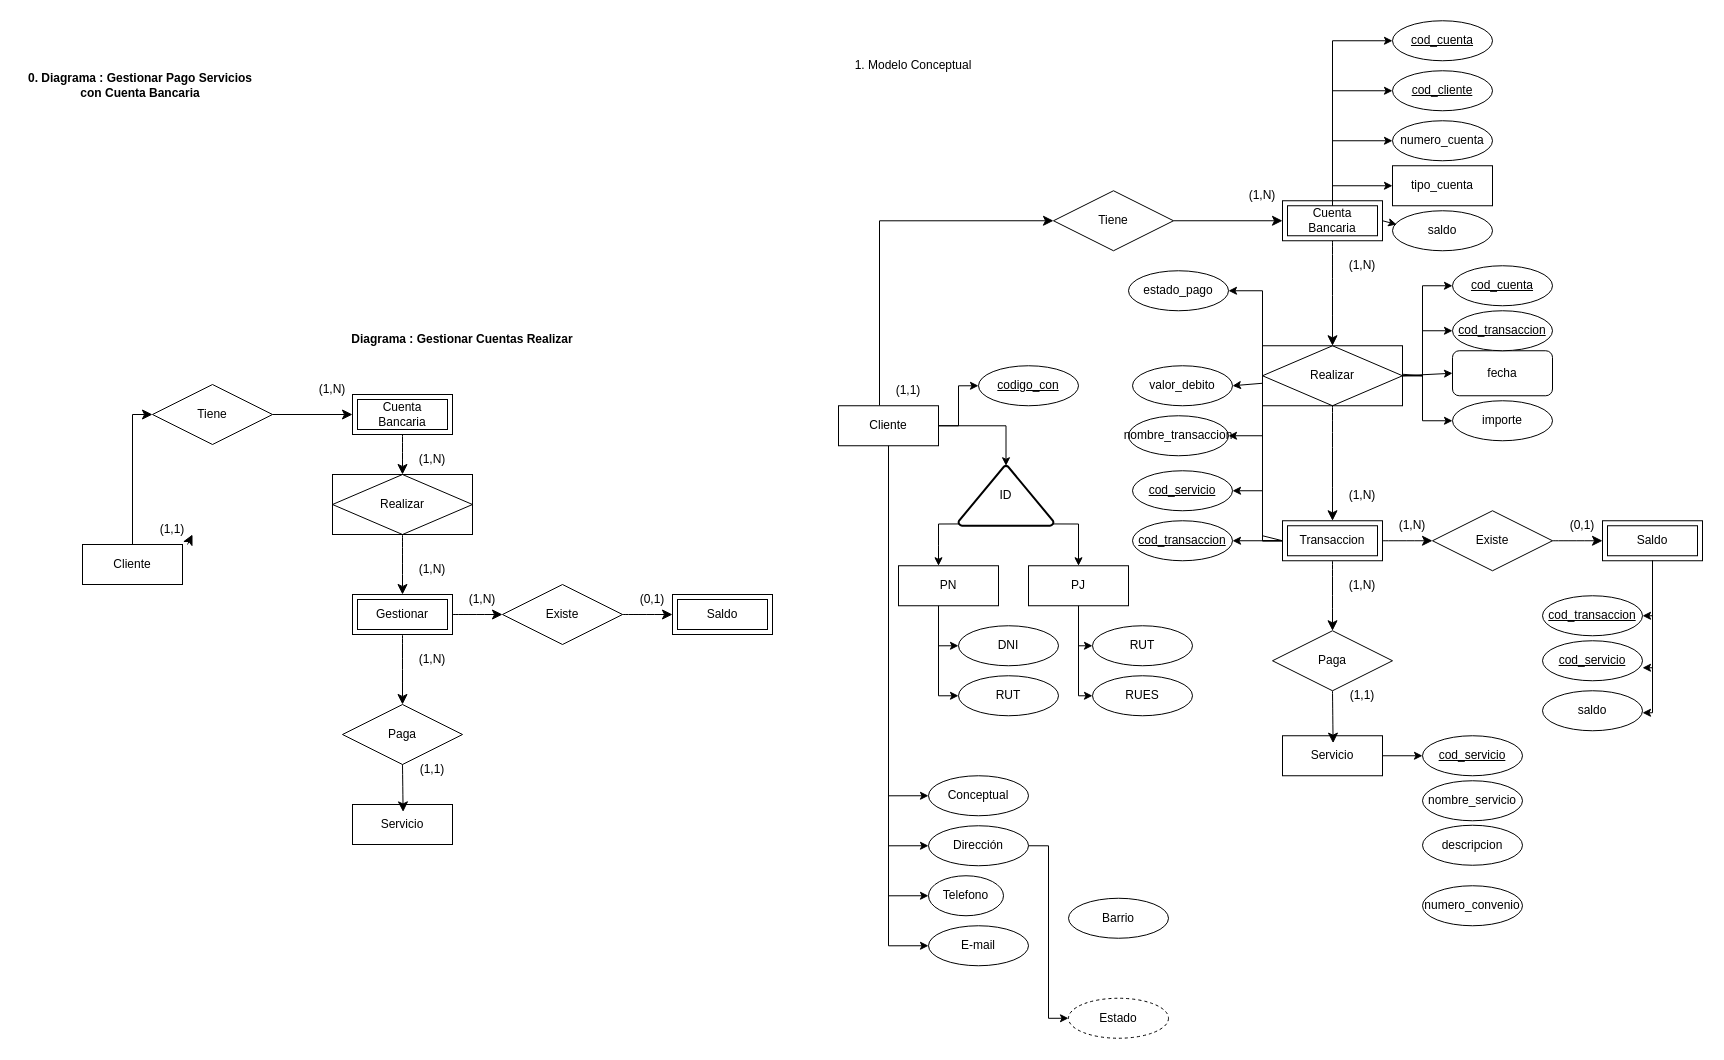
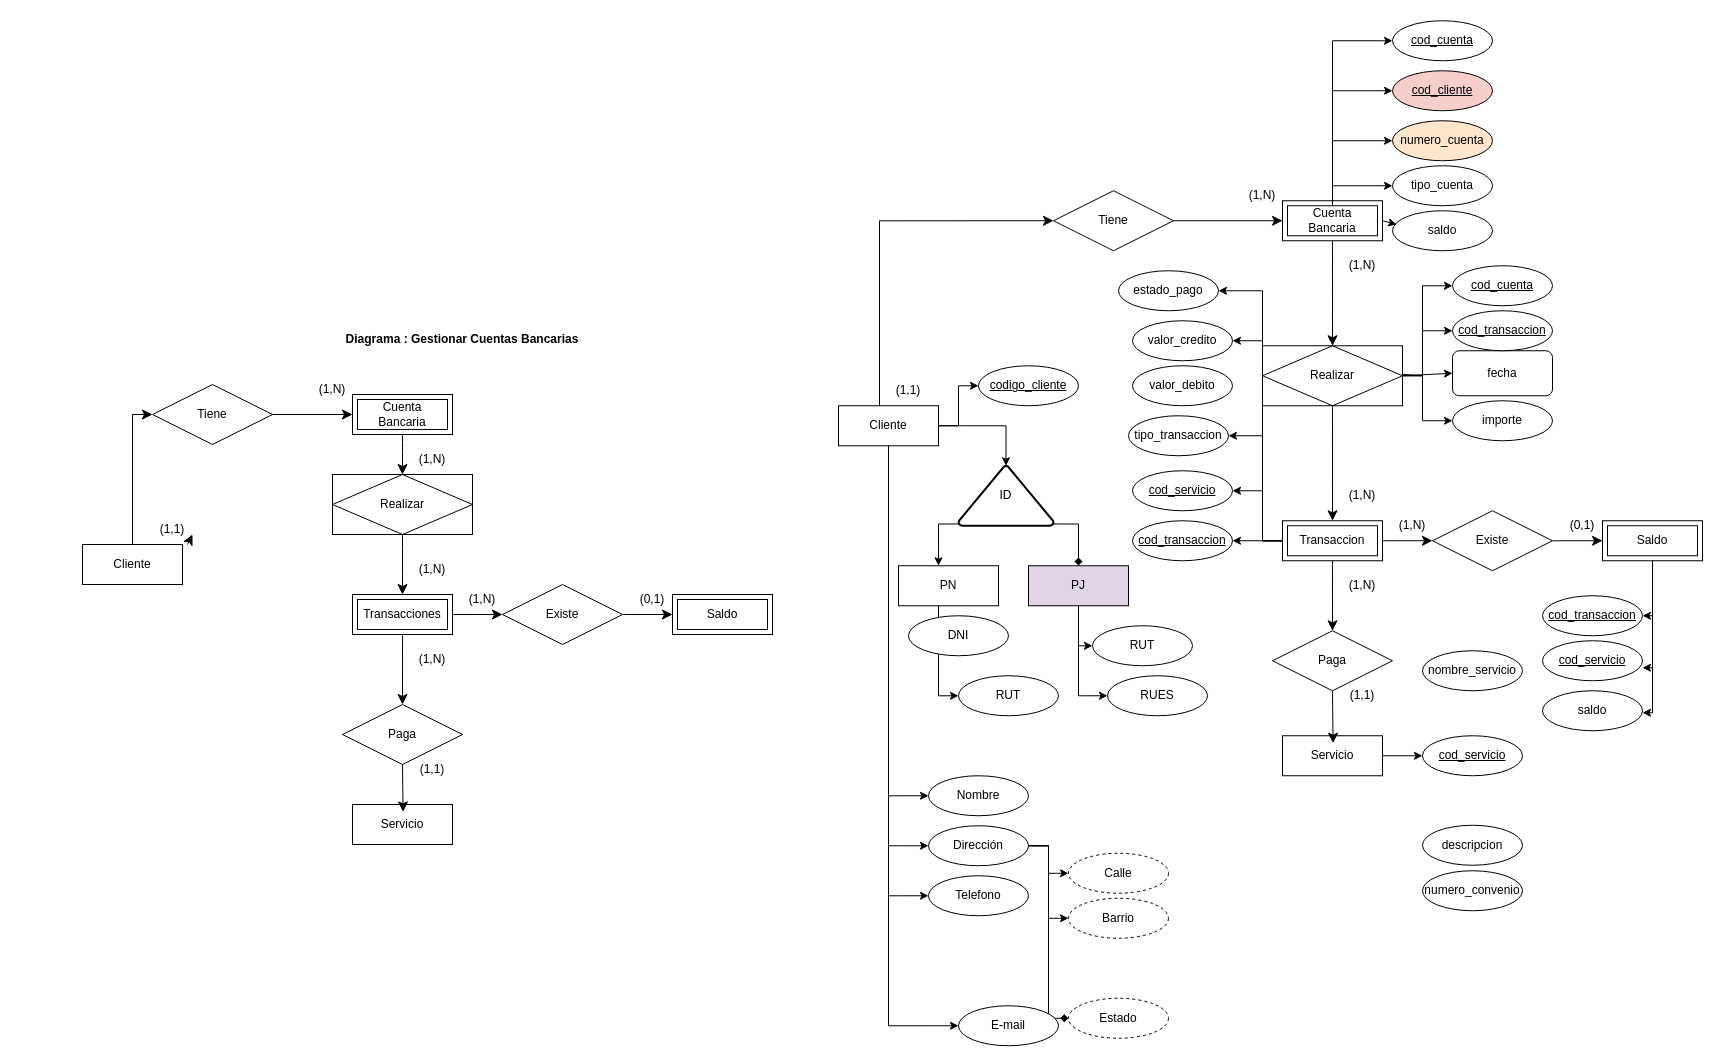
(914, 66) -> none
(141, 86) -> none
(1443, 91) -> (1443, 91)
(1443, 141) -> (1443, 141)
(1443, 186) -> (1443, 186)
(1179, 291) -> (1169, 291)
(463, 340) -> (463, 340)
none -> (1183, 341)
none -> (1250, 341)
(1250, 384) -> none
(1029, 386) -> (1029, 386)
(1179, 436) -> (1179, 436)
(1079, 557) -> (1079, 557)
(1079, 586) -> (1079, 586)
(403, 615) -> (403, 615)
(1009, 646) -> (959, 636)
(1143, 696) -> (1158, 696)
(979, 796) -> (979, 796)
(1473, 801) -> (1473, 671)
none -> (1056, 873)
none -> (1119, 873)
(966, 896) -> (979, 896)
(1473, 906) -> (1473, 891)
none -> (1056, 918)
(1119, 918) -> (1119, 918)
(979, 946) -> (1009, 1026)
(1051, 1018) -> (1051, 1018)
